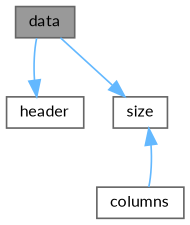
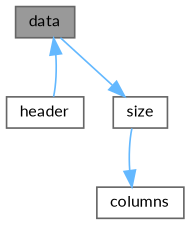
(34, 59) -> (56, 76)
(151, 166) -> (129, 149)
